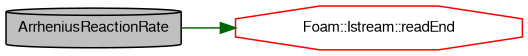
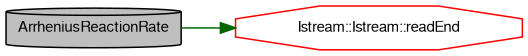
(379, 28) -> (379, 28)
